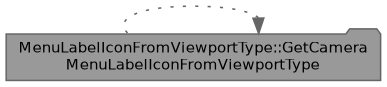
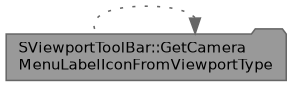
(193, 57) -> (146, 57)
